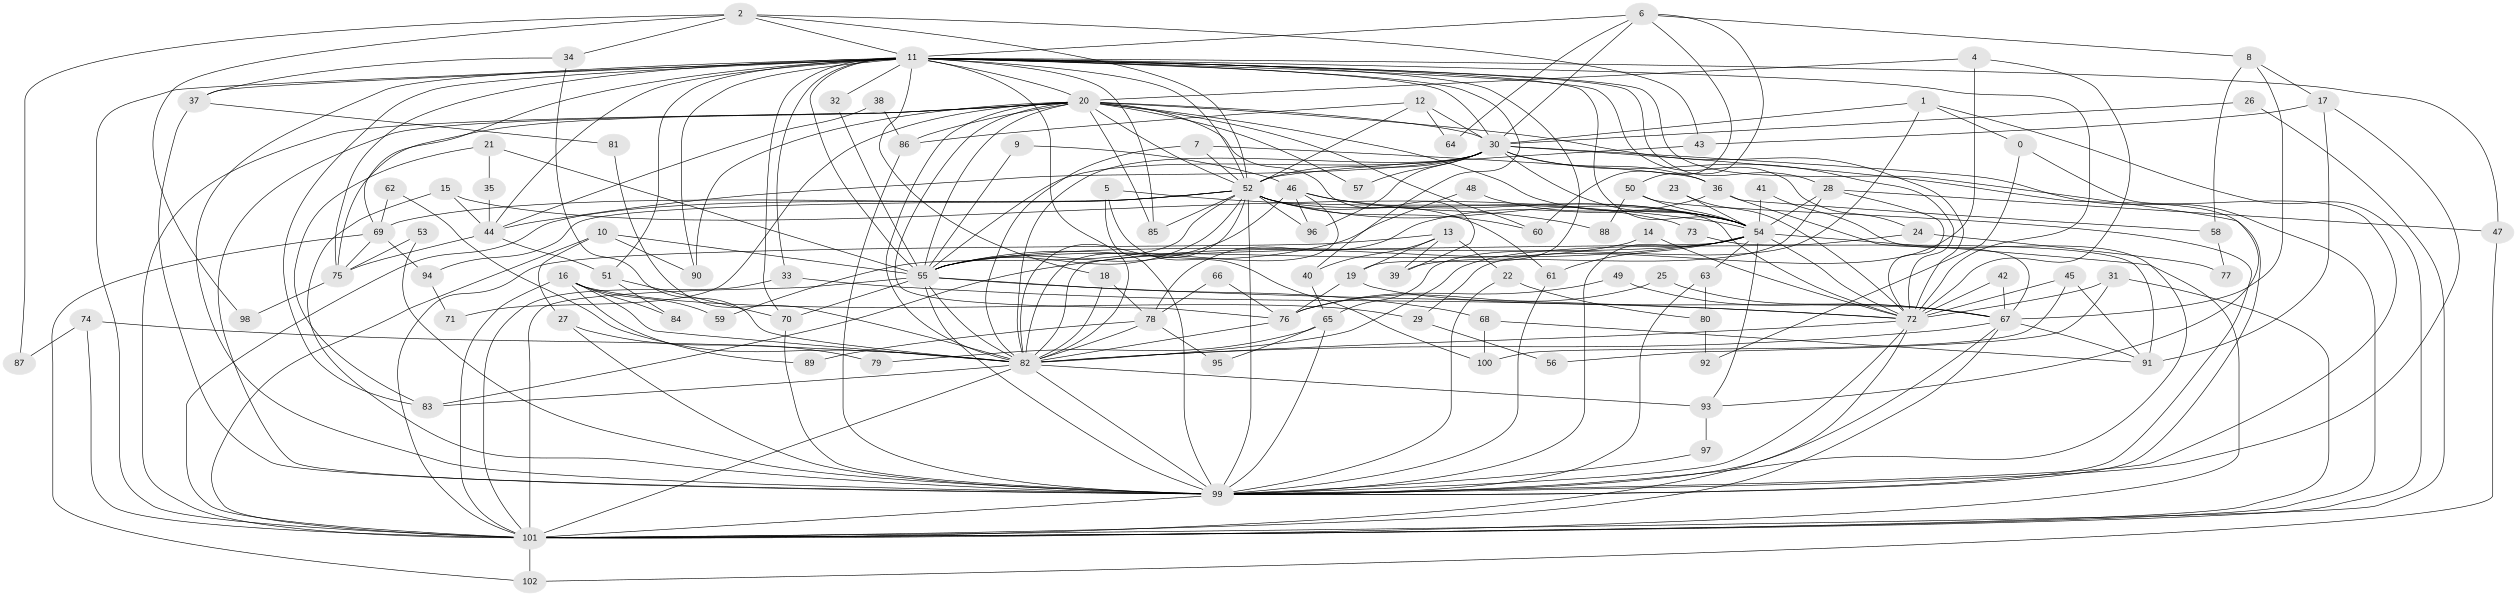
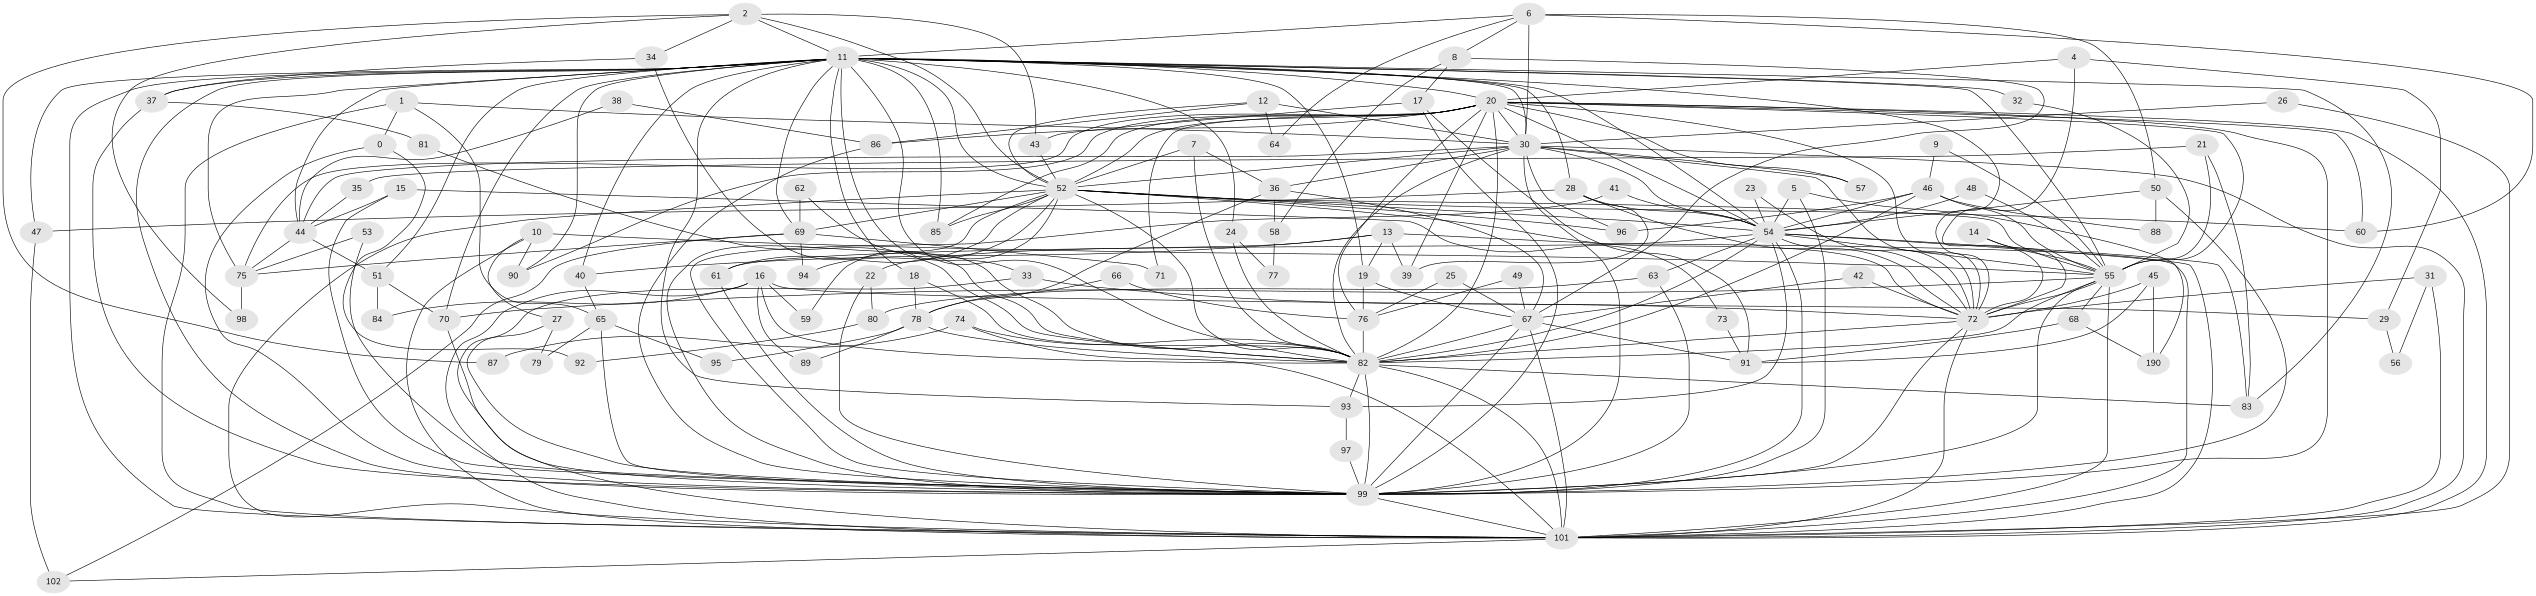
(1179, 165) -> none
(436, 293) -> (982, 250)
(1485, 364) -> (2153, 364)
